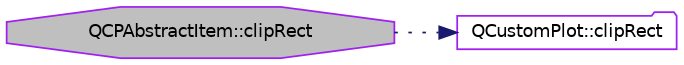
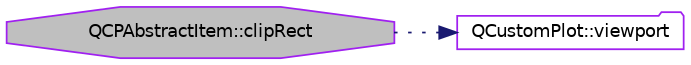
(567, 33) -> (570, 33)
